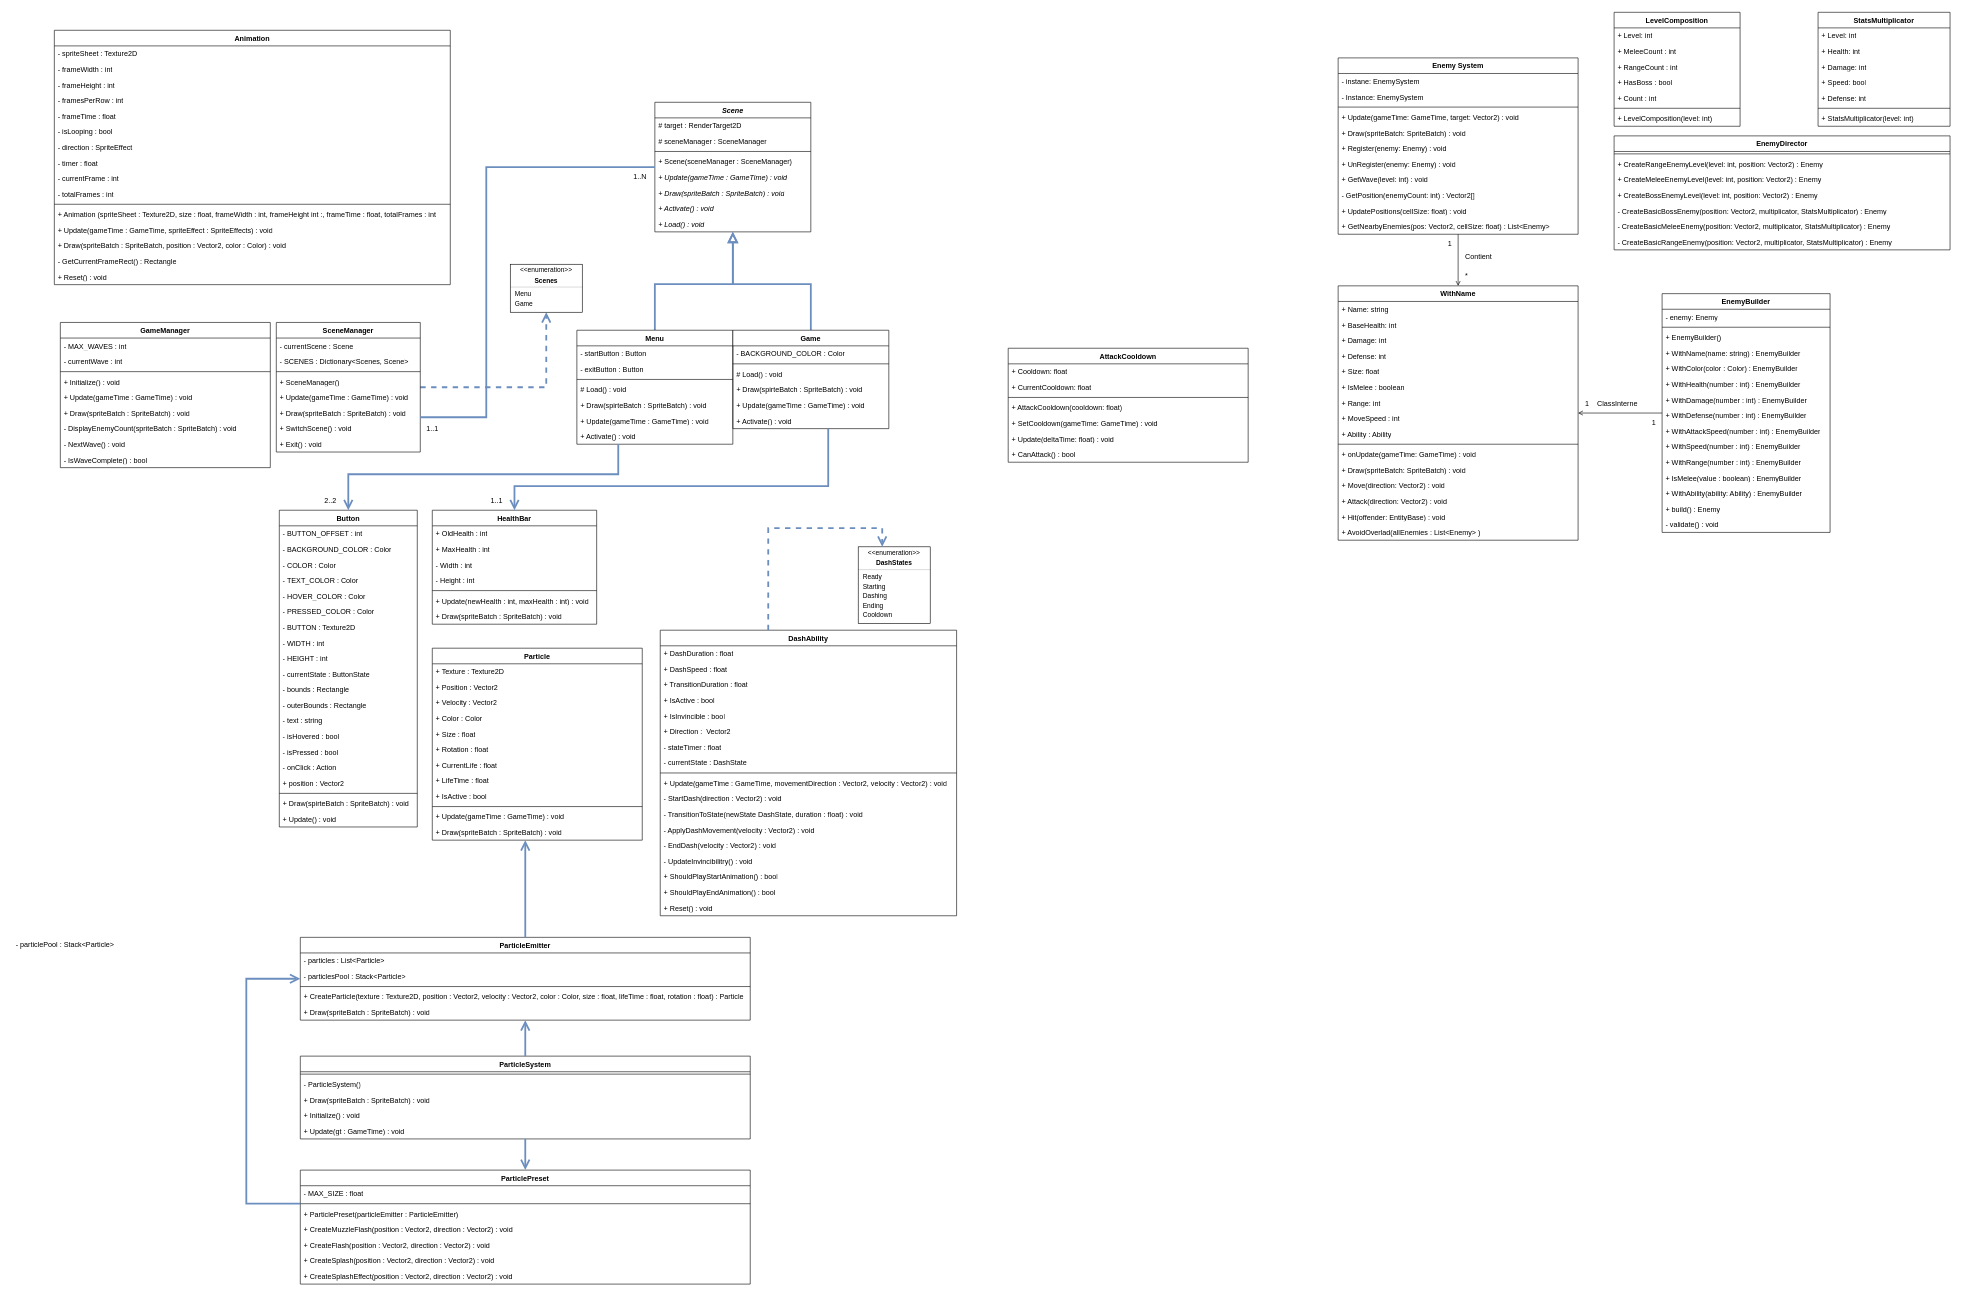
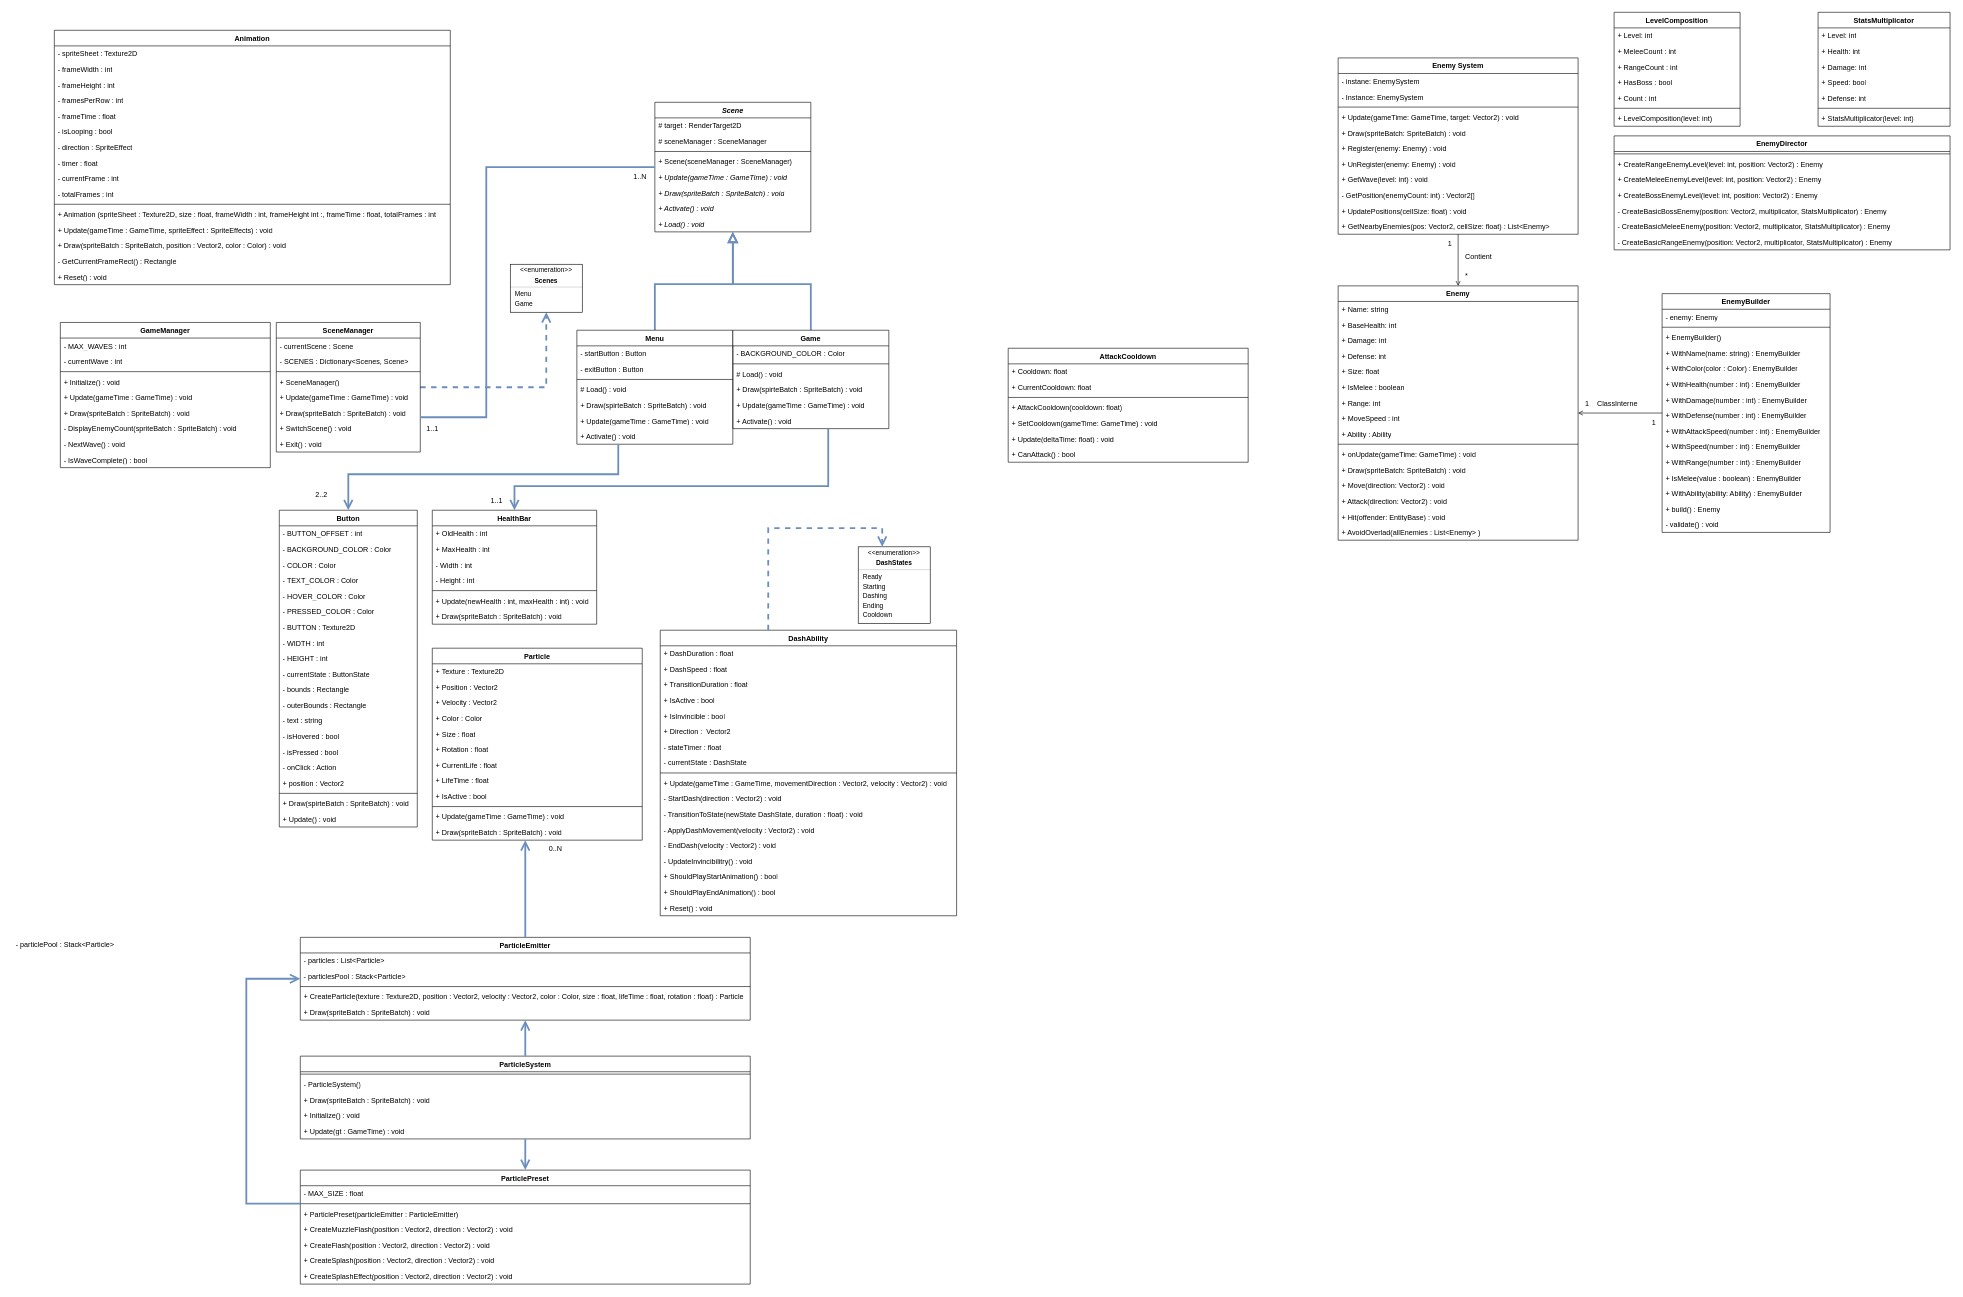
(1458, 294) -> (1458, 294)
(330, 501) -> (321, 495)
none -> (555, 849)
